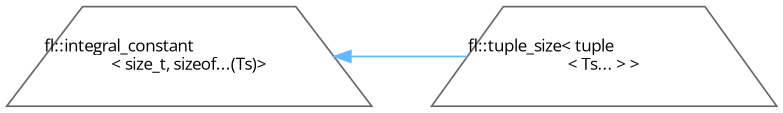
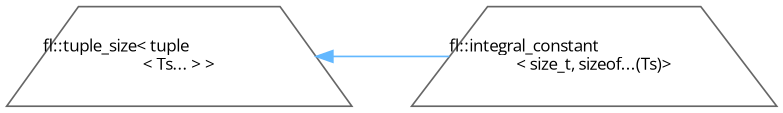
(409, 56) -> (391, 56)
